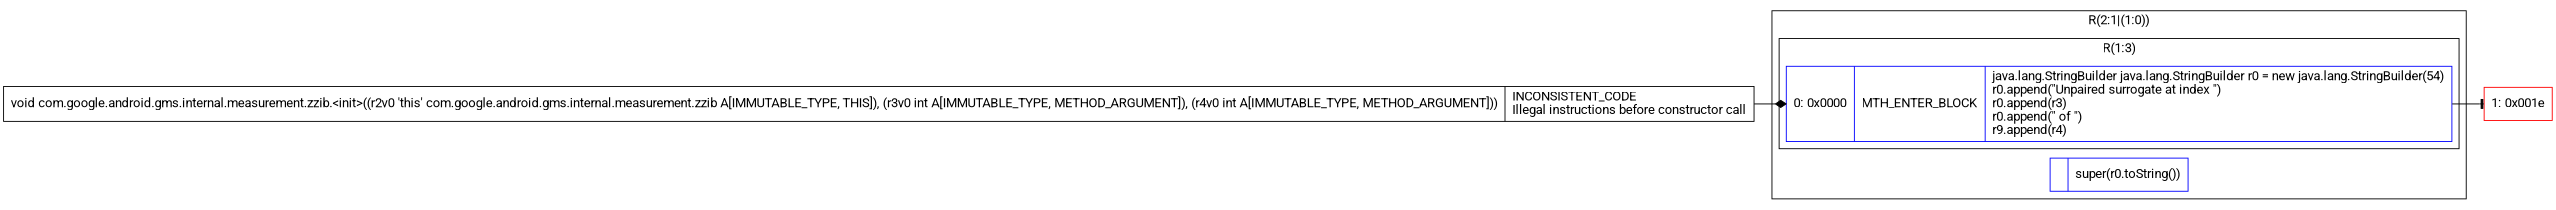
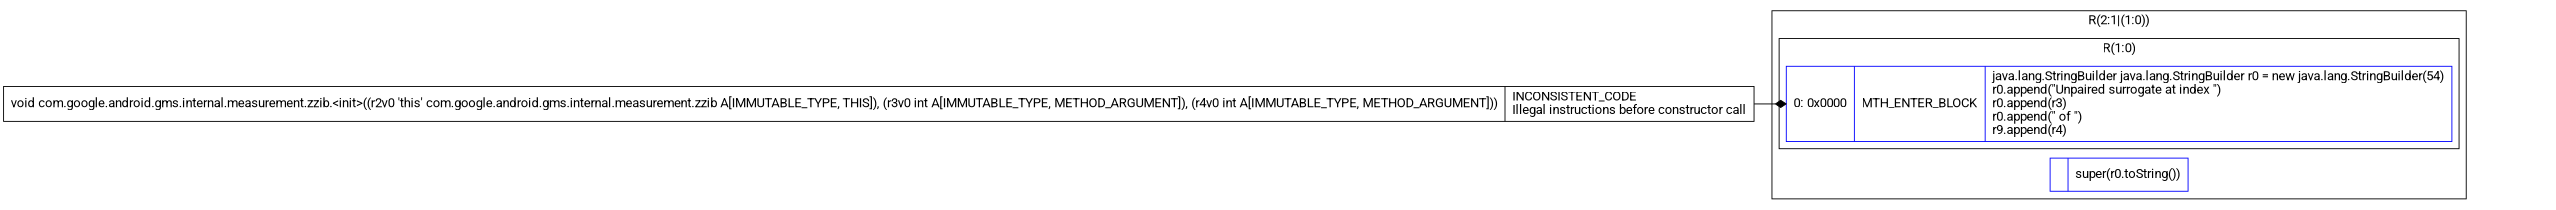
(2119, 49) -> (2119, 49)
(2518, 104) -> none
